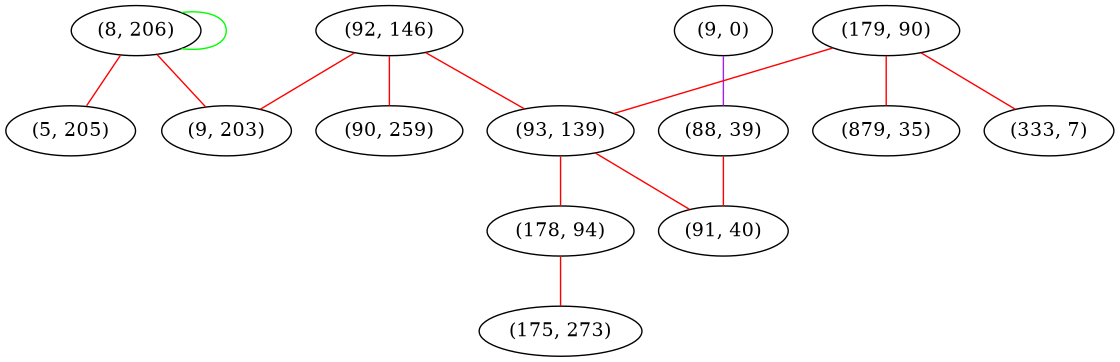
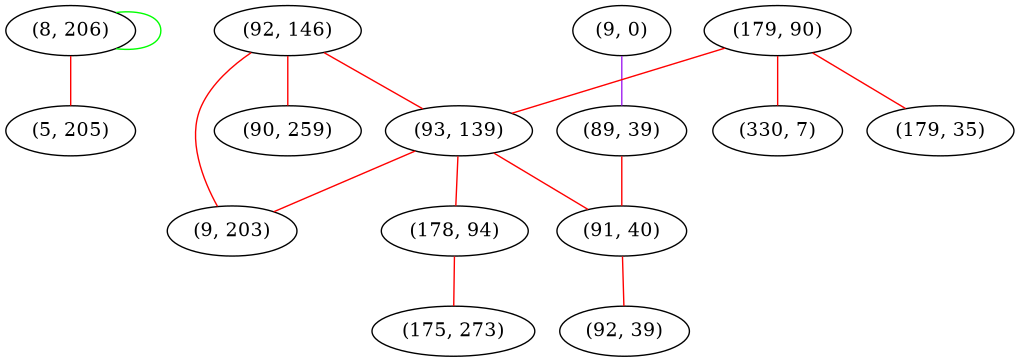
(181, 81) -> (345, 181)
(723, 131) -> (622, 131)
(886, 131) -> (940, 131)
(1049, 131) -> (778, 131)
none -> (625, 331)
